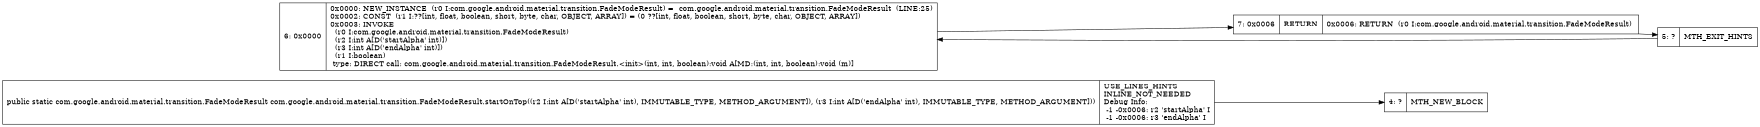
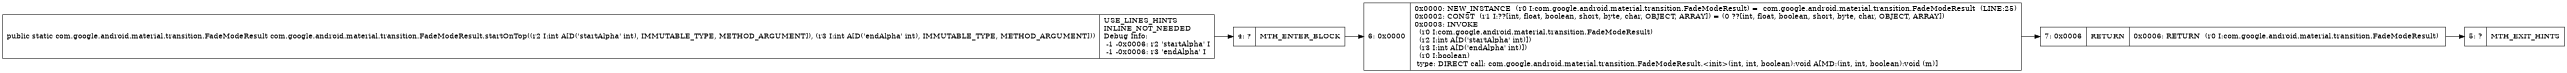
(1300, 41) -> (1352, 37)
(358, 56) -> (1442, 56)
(1447, 102) -> (1300, 36)
